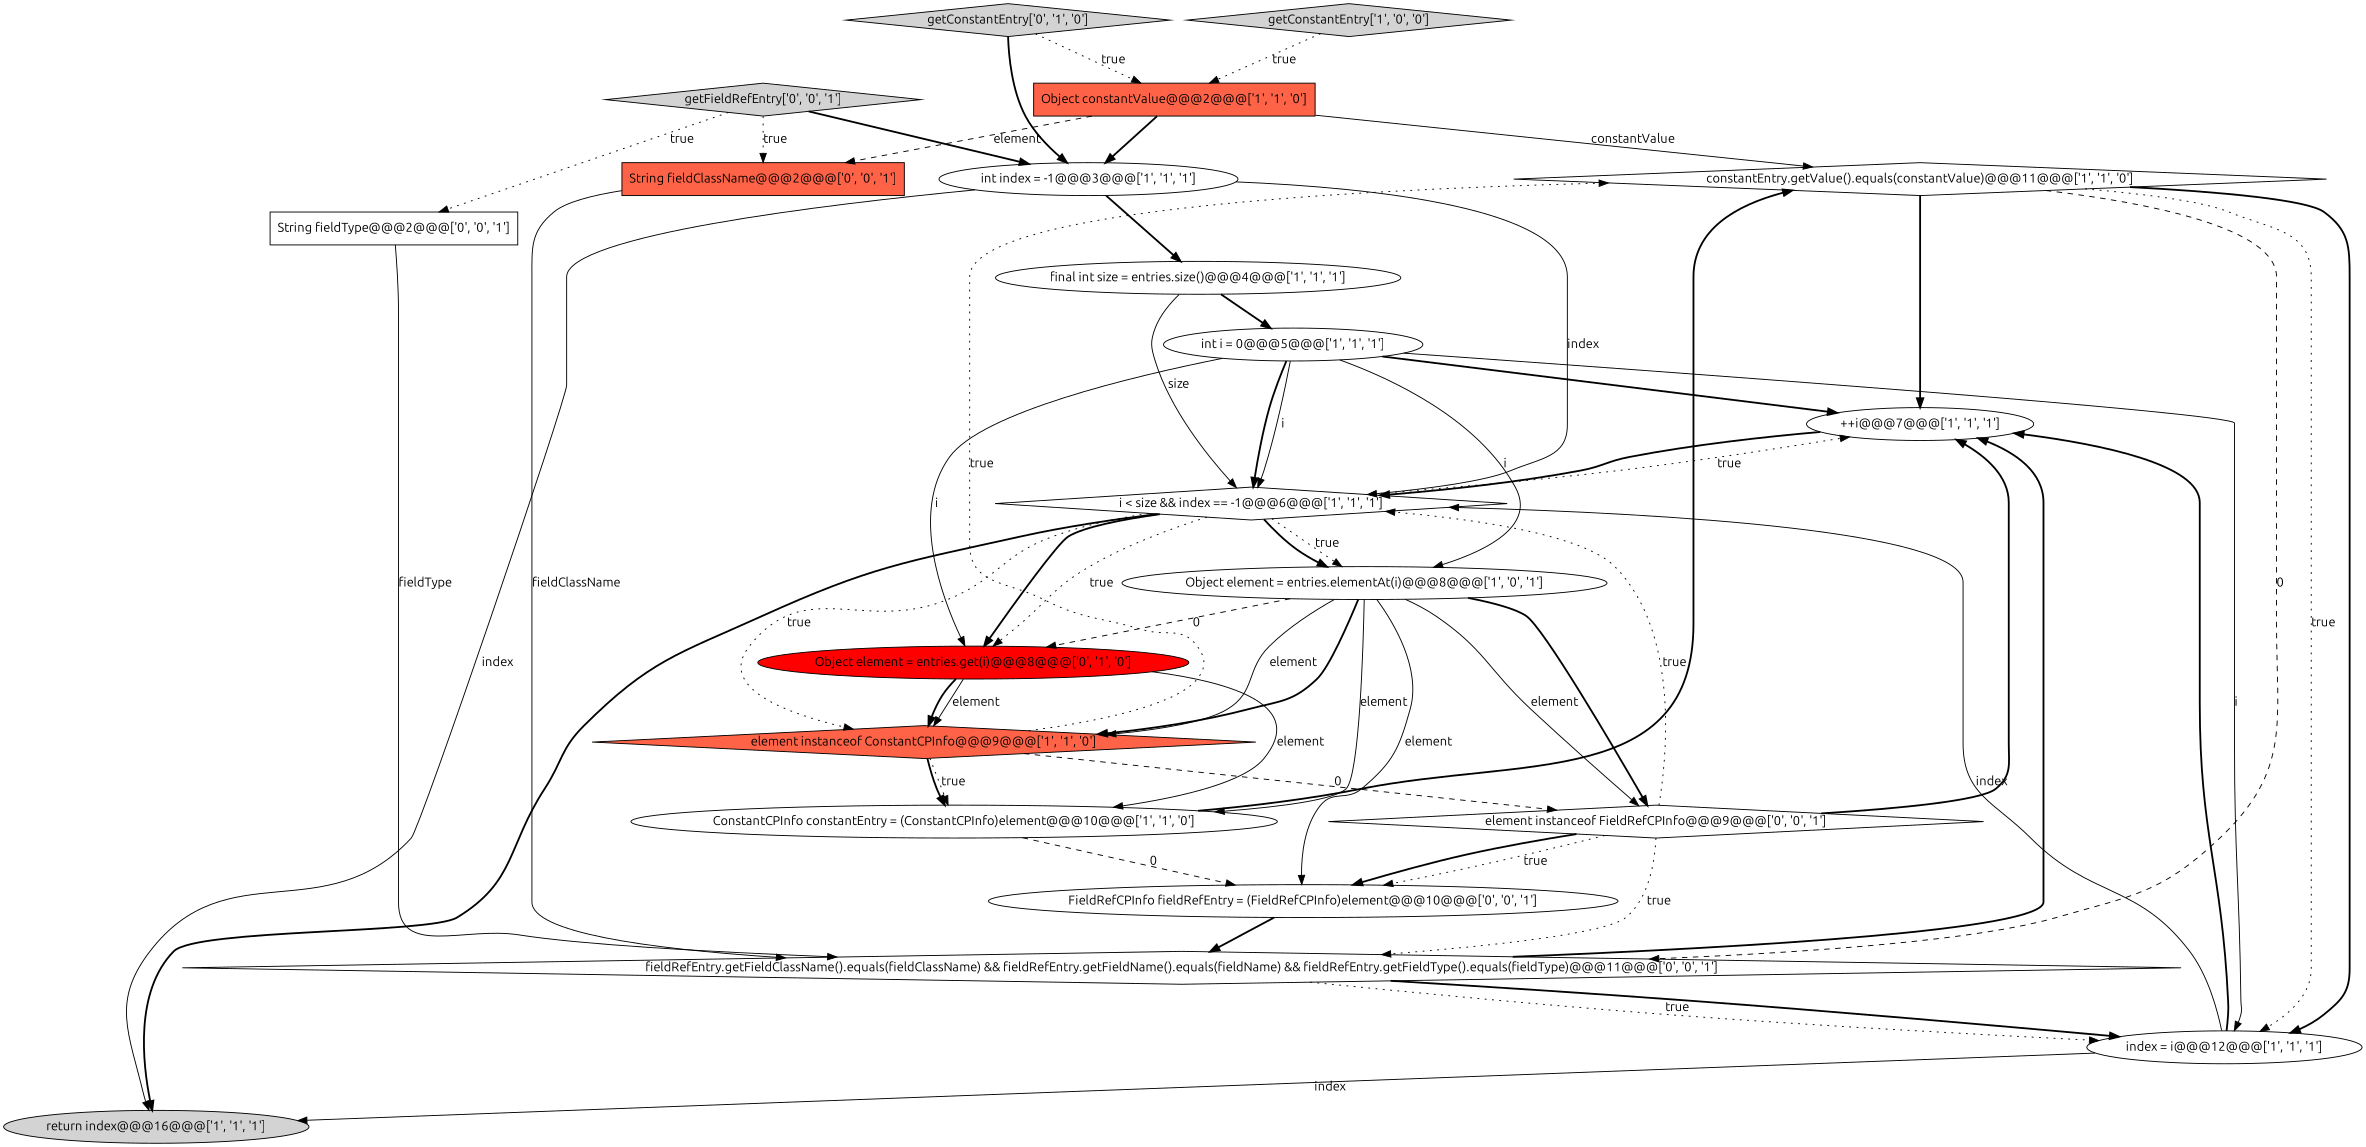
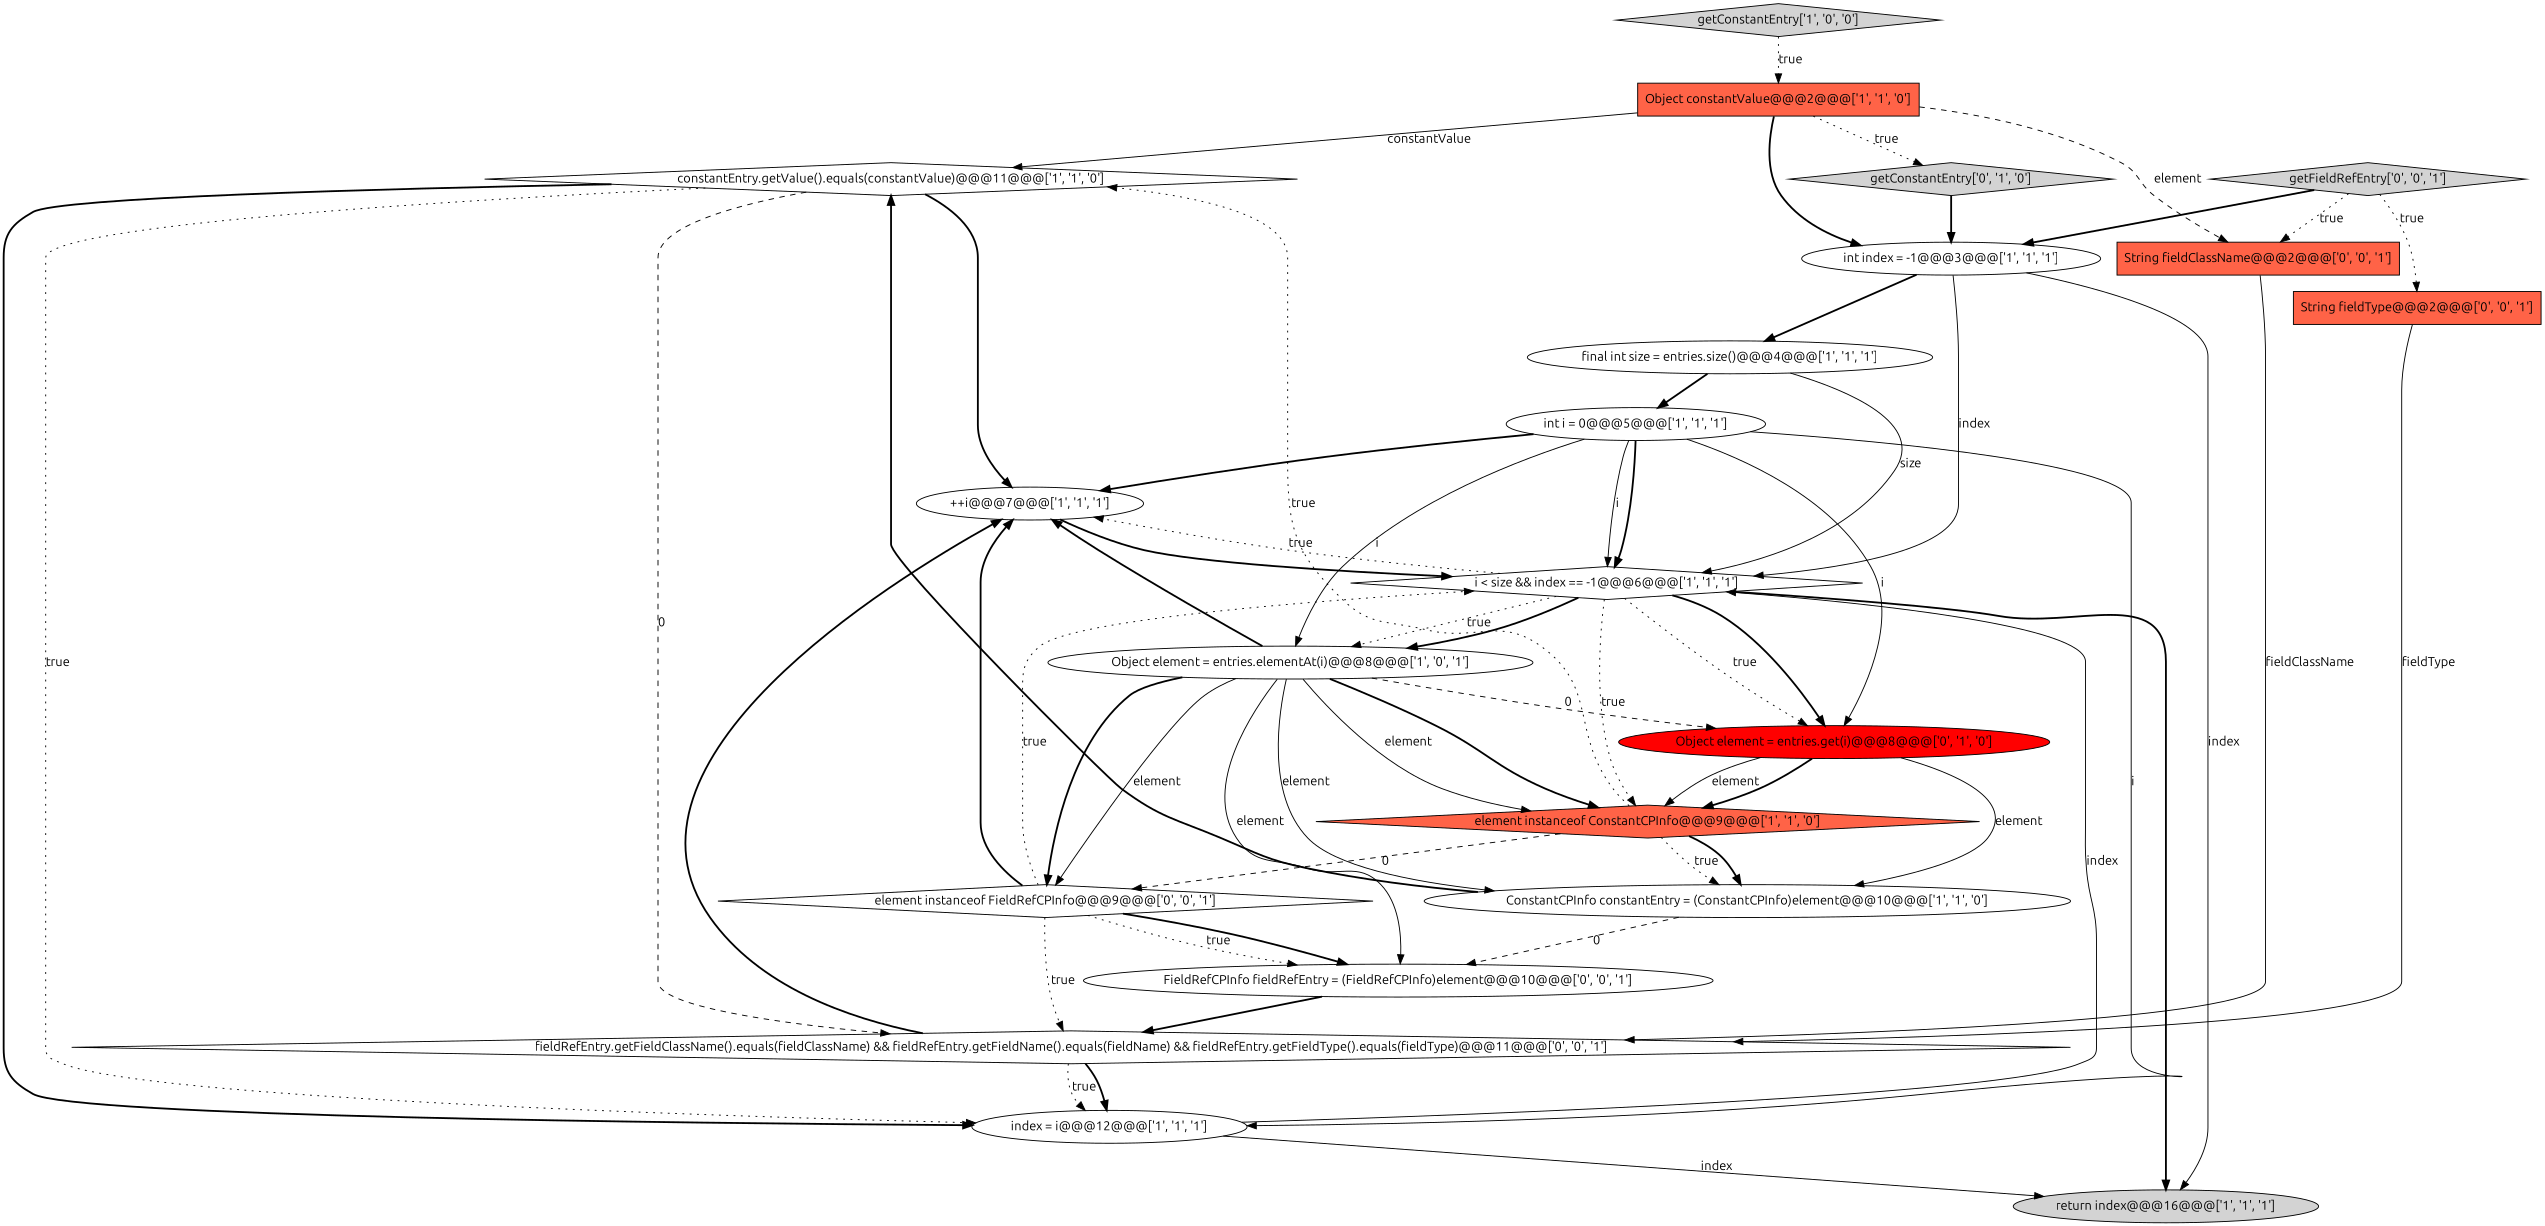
(1084, 56) -> (1864, 139)
(394, 228) -> (2417, 308)
(2200, 669) -> (1160, 587)
